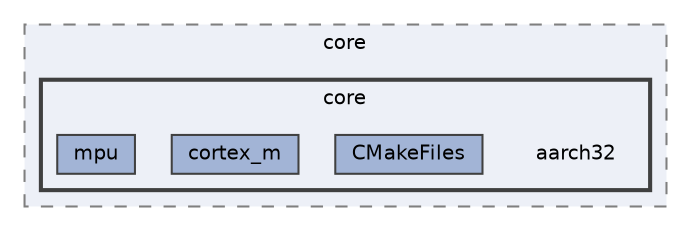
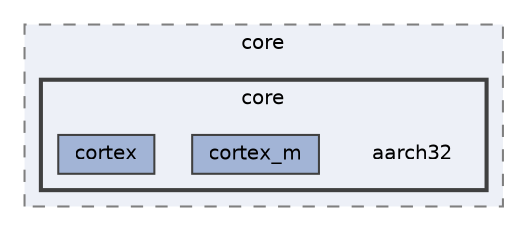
(96, 154) -> (106, 154)
(409, 154) -> none
